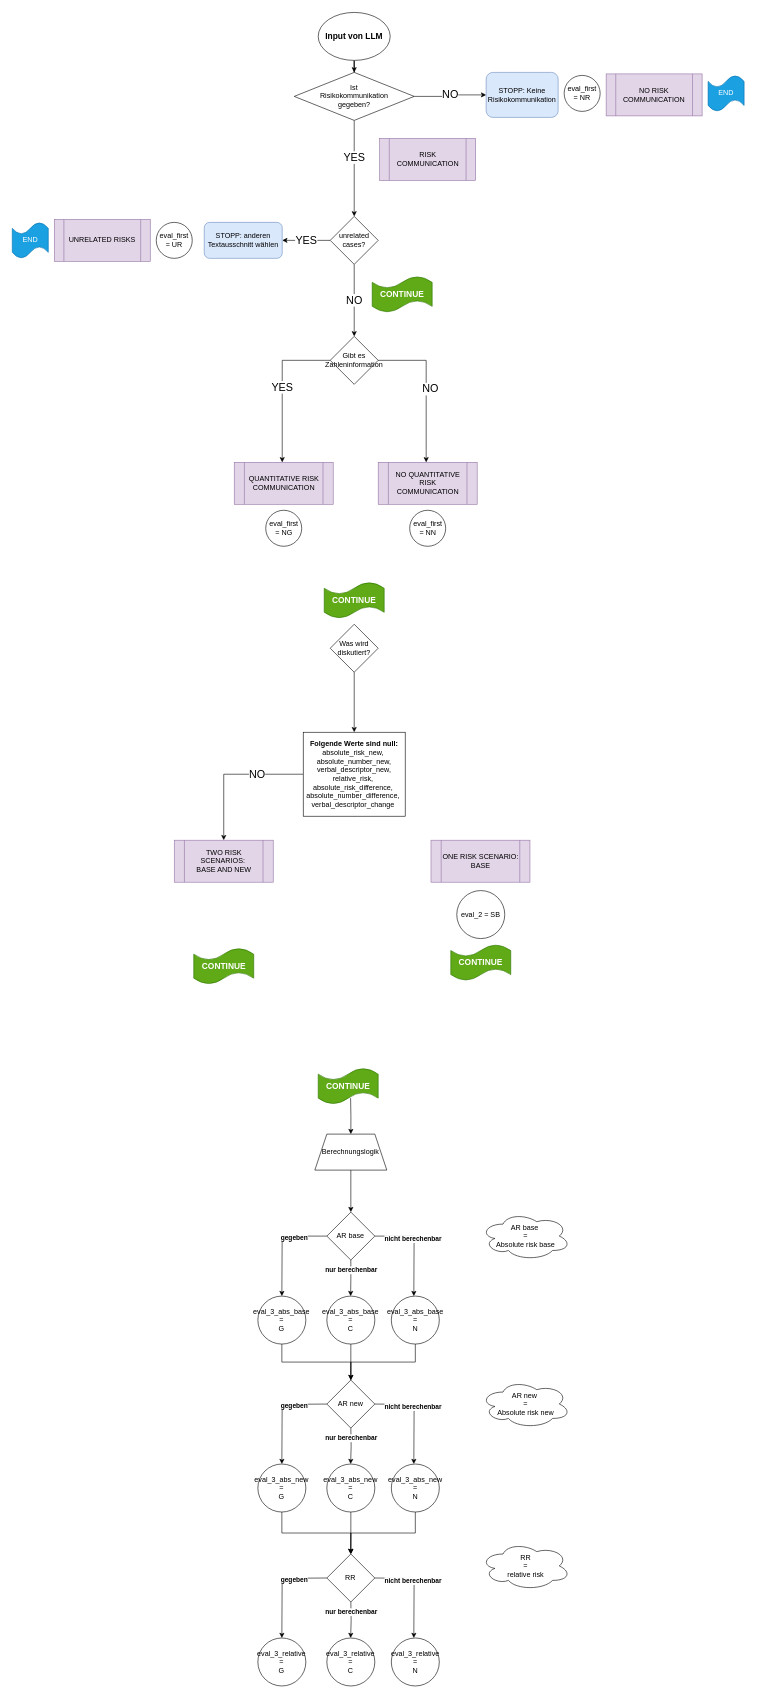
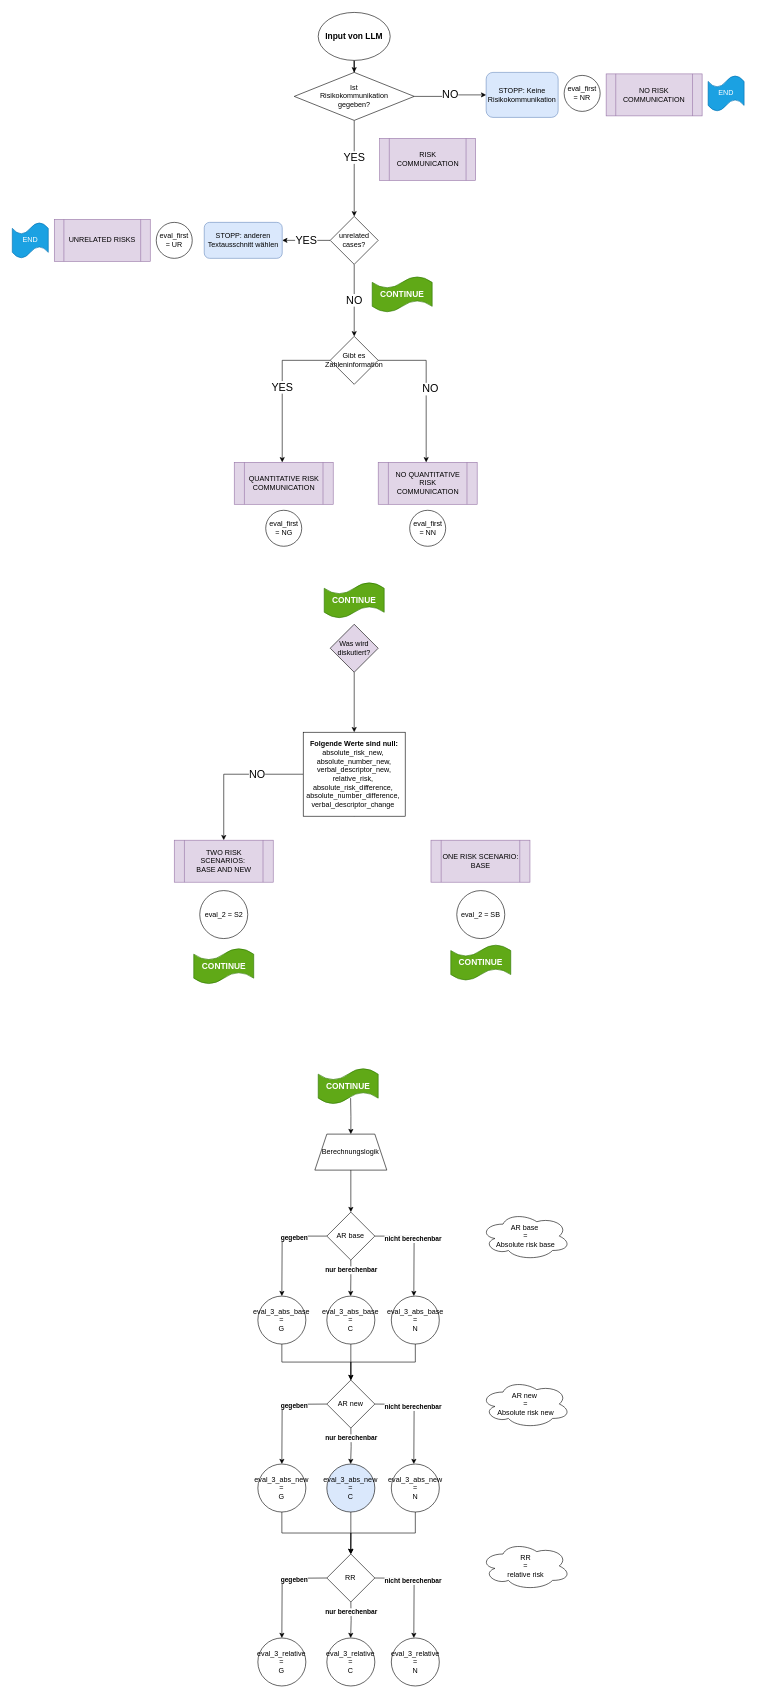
(354, 648) -> (354, 648)
none -> (224, 915)
(351, 1488) -> (351, 1488)
